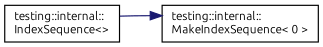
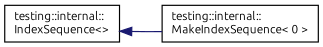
(135, 16) -> (147, 32)
